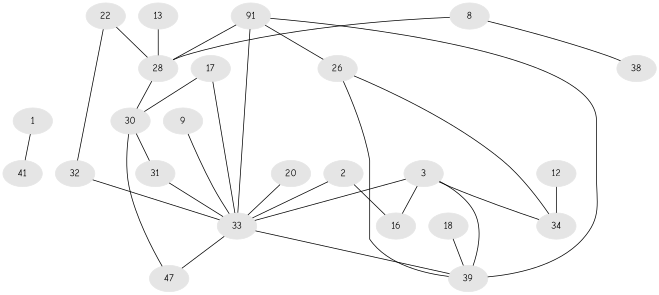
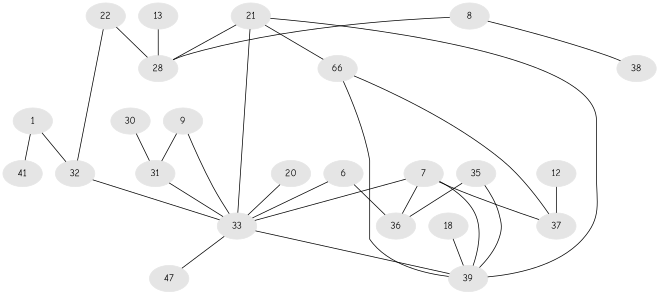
(251, 16) -> (251, 16)
(211, 69) -> none
(338, 69) -> (338, 69)
(144, 95) -> none
none -> (54, 147)
none -> (169, 147)
(343, 174) -> (343, 174)
(424, 174) -> (424, 174)
none -> (476, 174)
(133, 203) -> none
(396, 226) -> (396, 226)
(556, 226) -> (556, 226)
